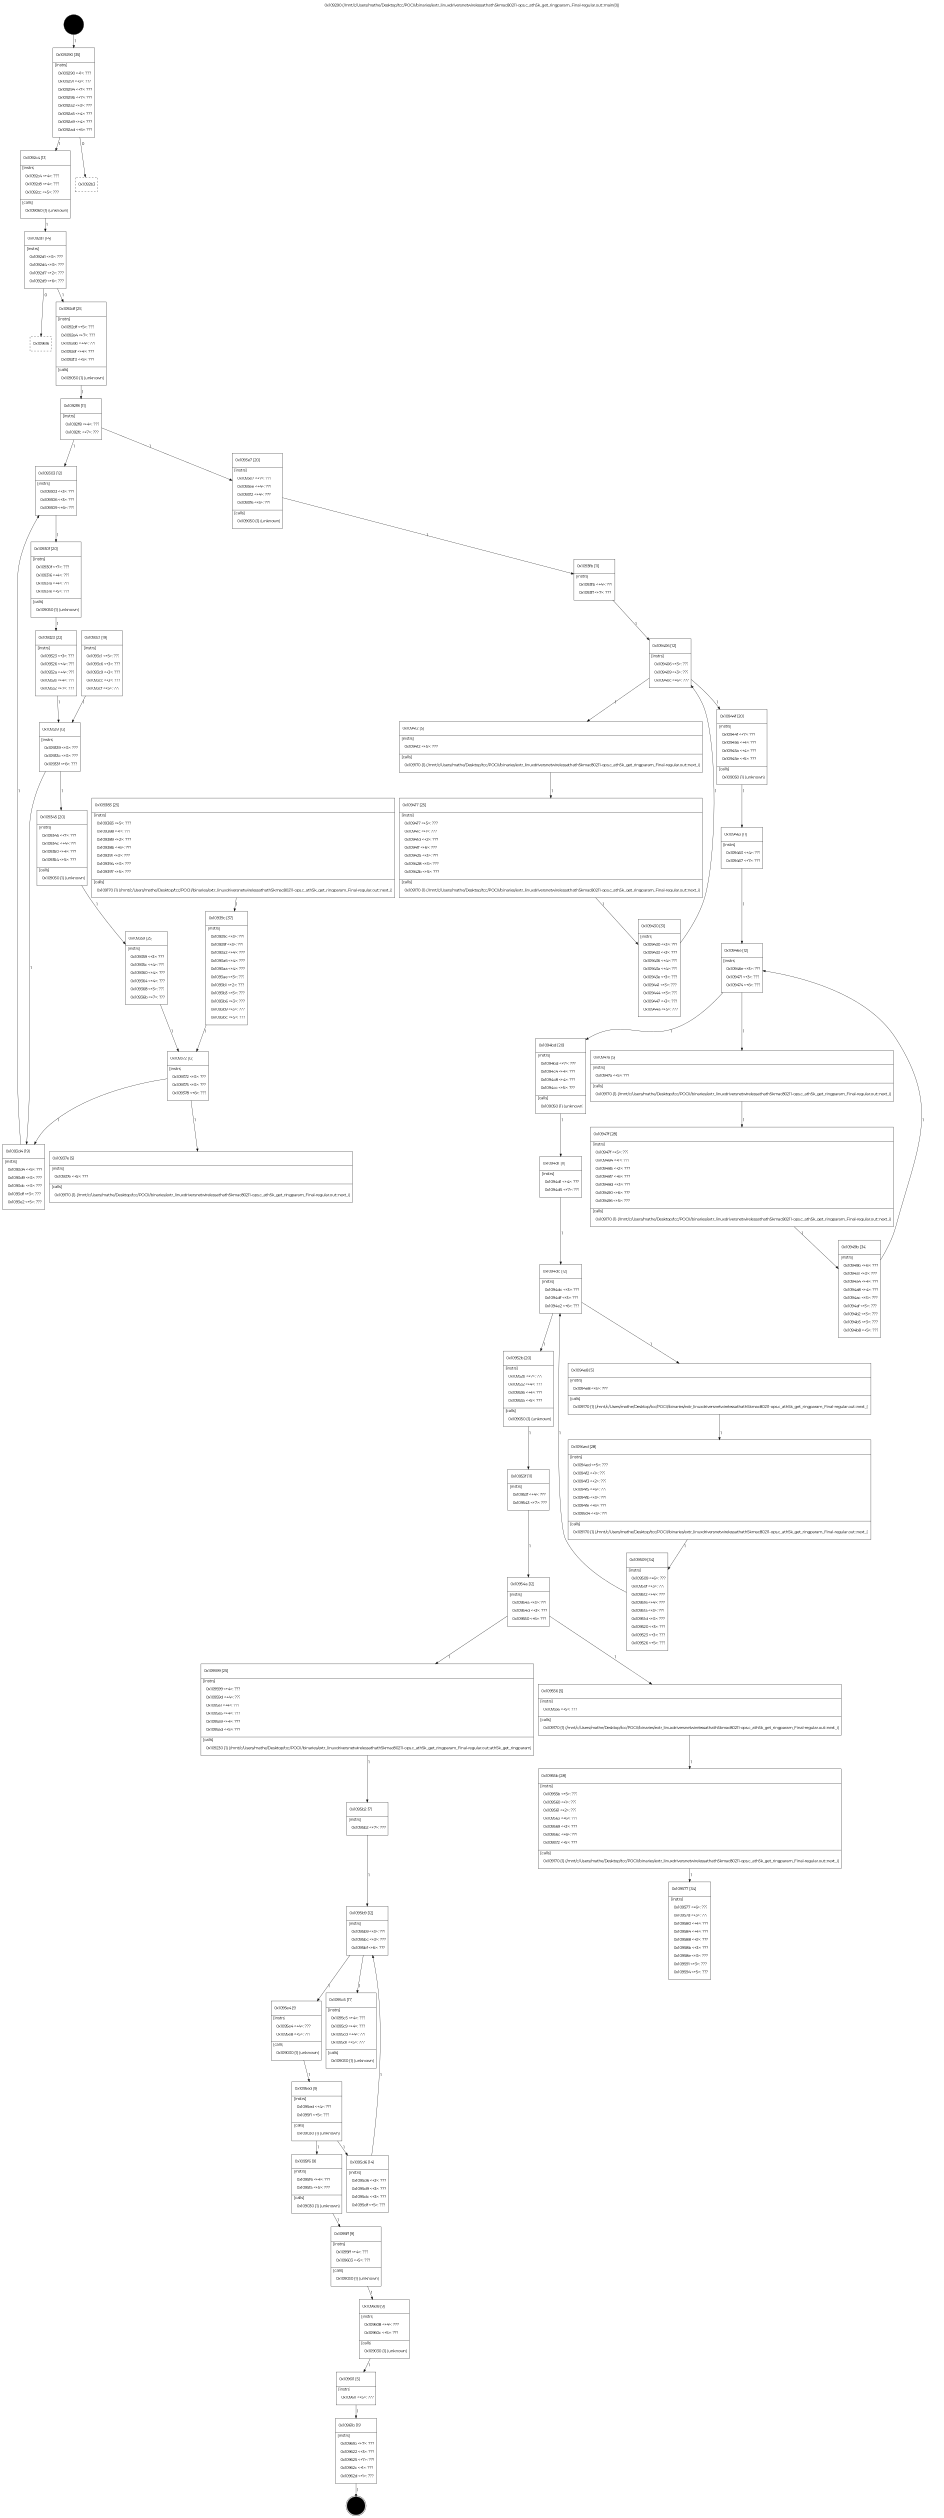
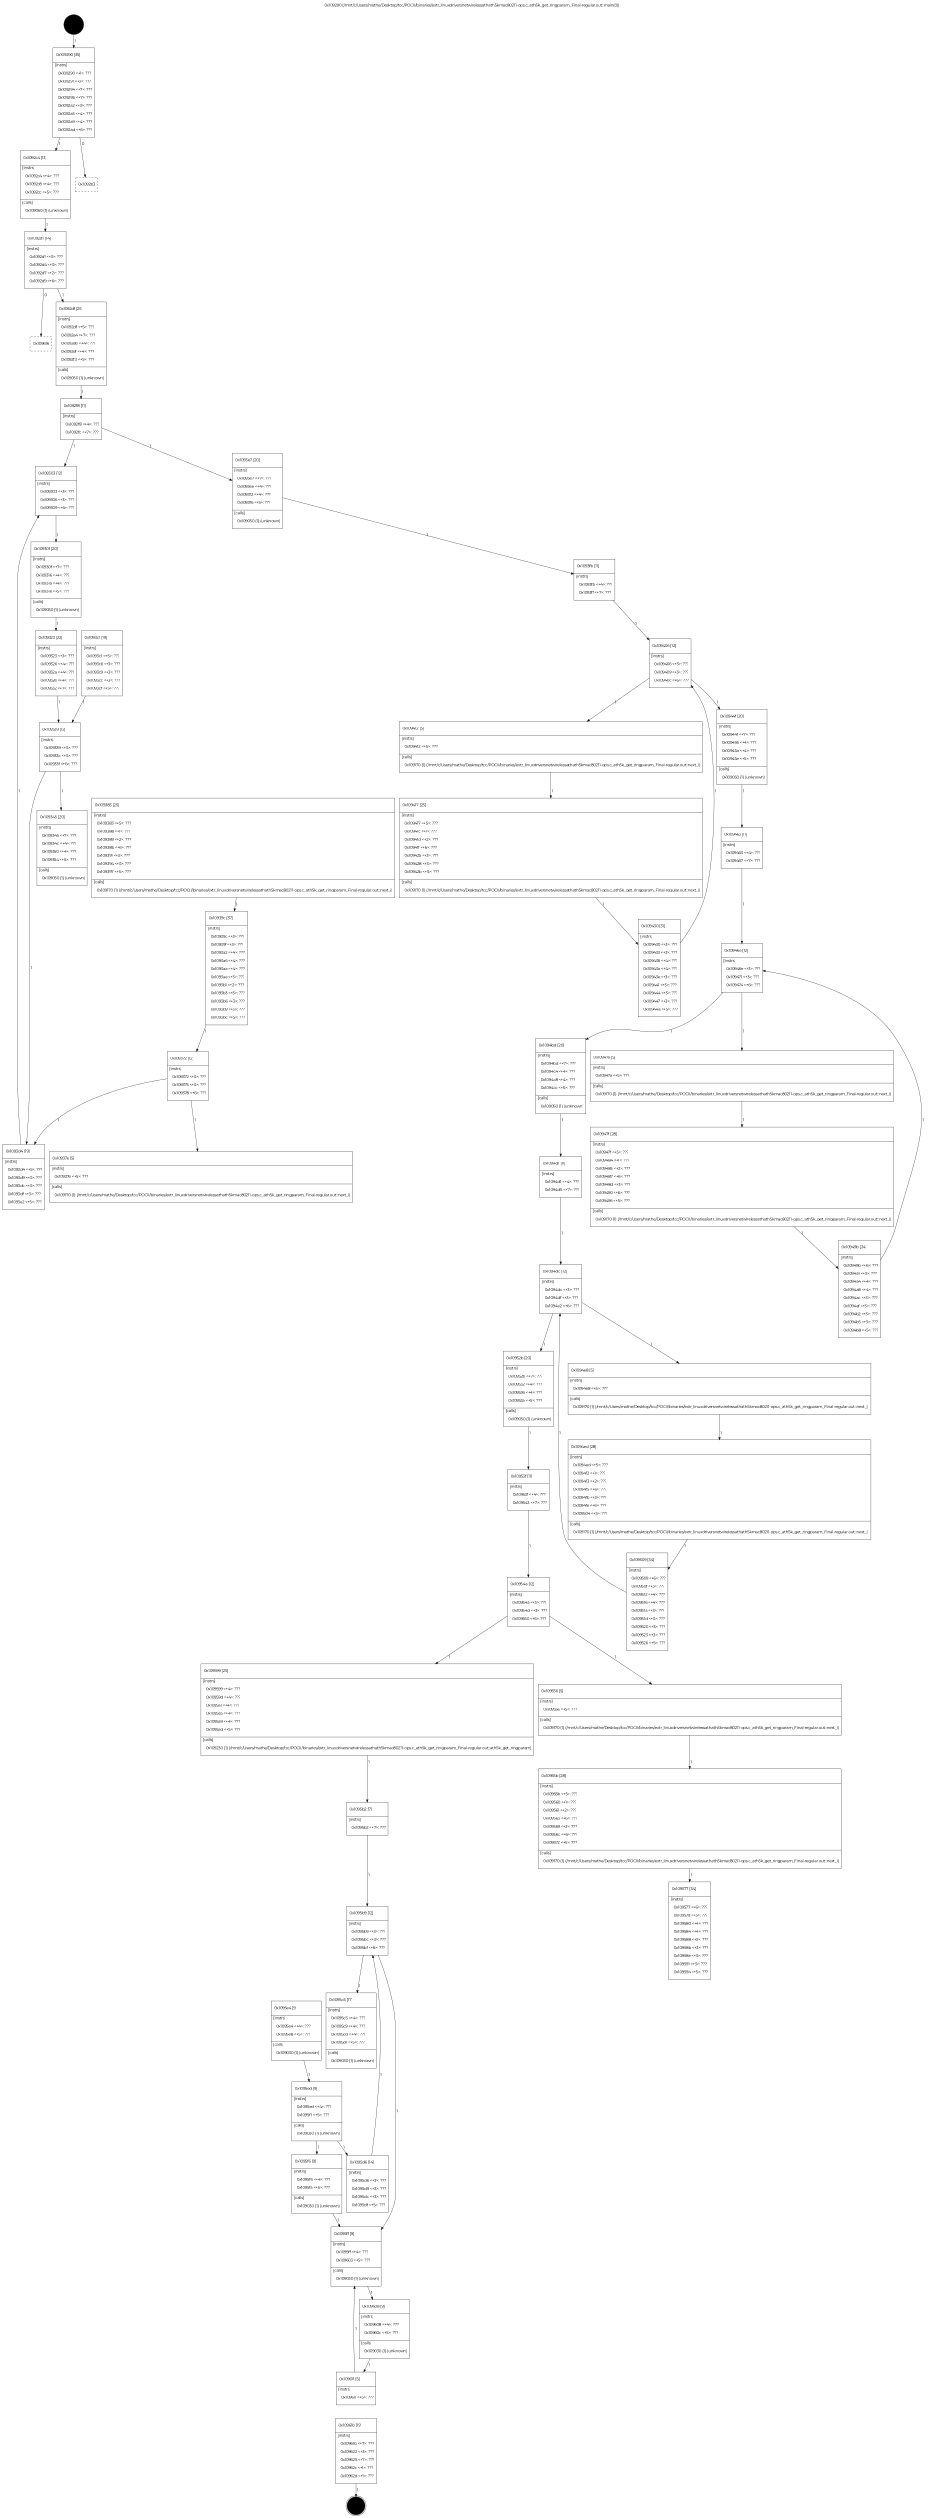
(146, 968) -> none
(334, 1977) -> (395, 2092)
(356, 2410) -> (354, 2330)
